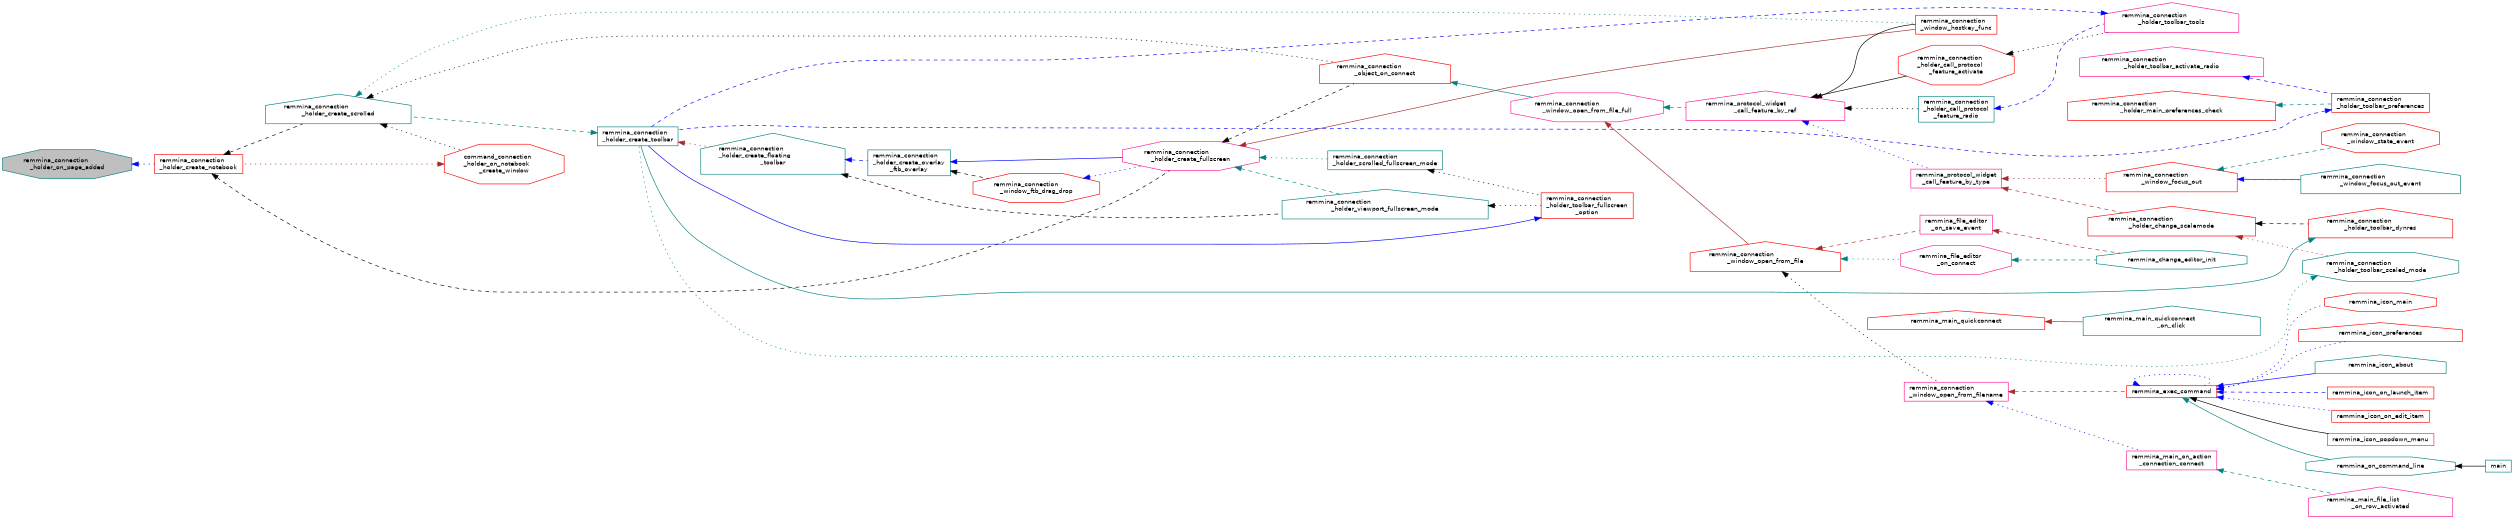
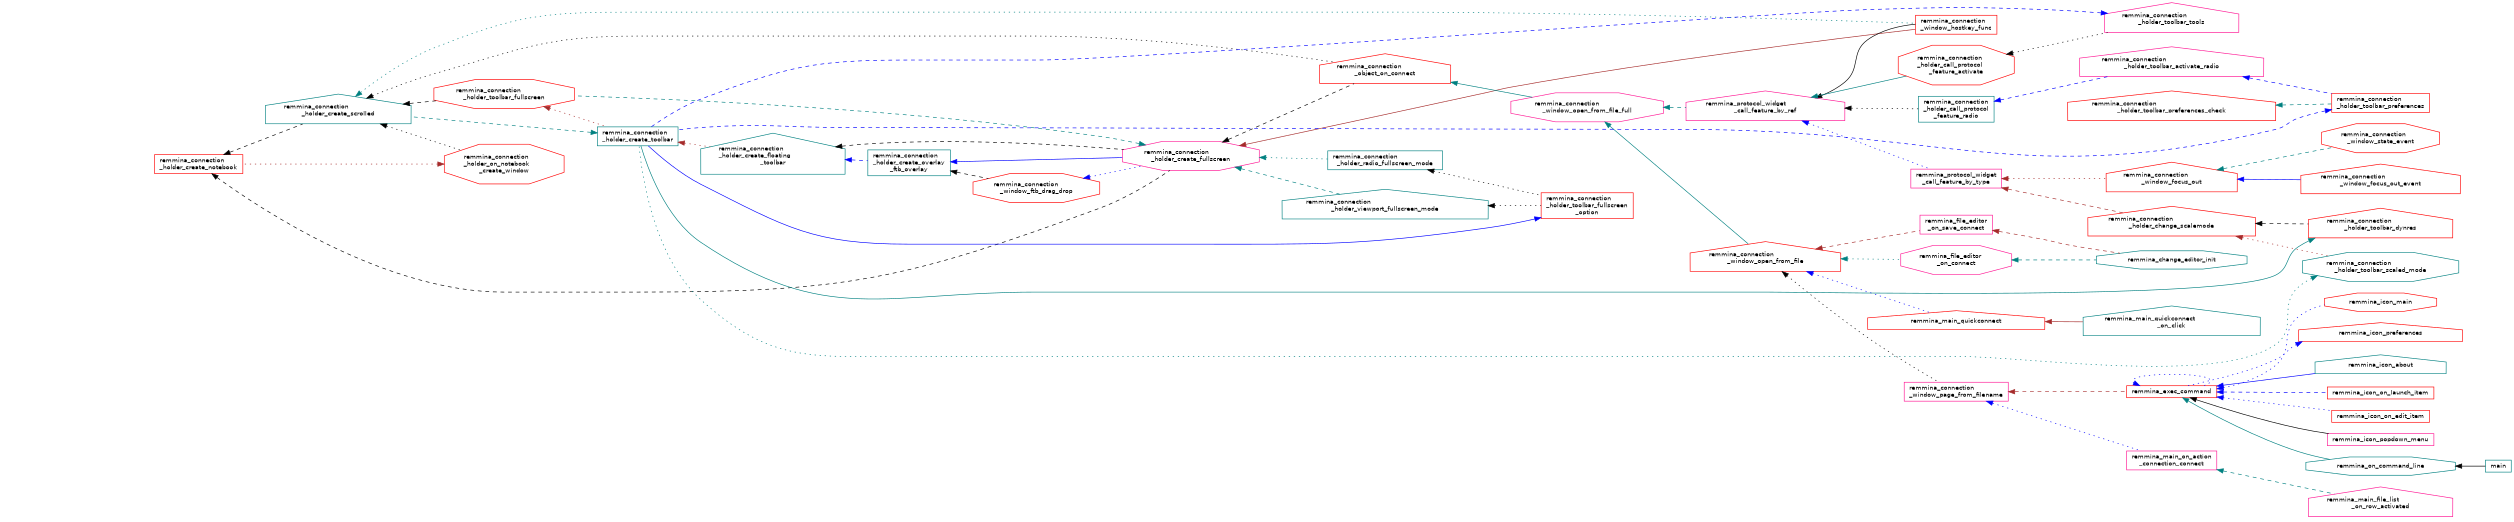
(2056, 69) -> (2054, 88)
(1862, 86) -> (1862, 86)
none -> (504, 94)
(2172, 107) -> (2172, 107)
(1385, 160) -> (1385, 160)
(67, 164) -> none
(504, 164) -> (504, 164)
(2381, 180) -> (2381, 180)
(1679, 185) -> (1679, 185)
(1063, 216) -> (983, 142)
(1956, 225) -> (1956, 225)
none -> (1860, 289)
(2285, 365) -> (2245, 371)
(1956, 392) -> (1956, 392)
